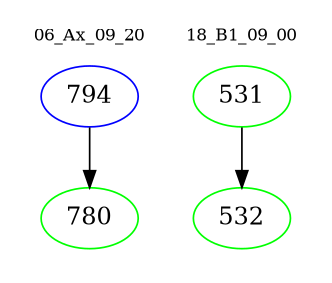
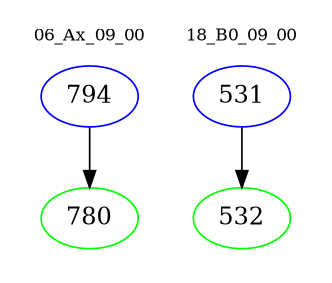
(90, 36) -> (90, 36)
(242, 36) -> (242, 36)
(242, 96) -> (242, 96)
